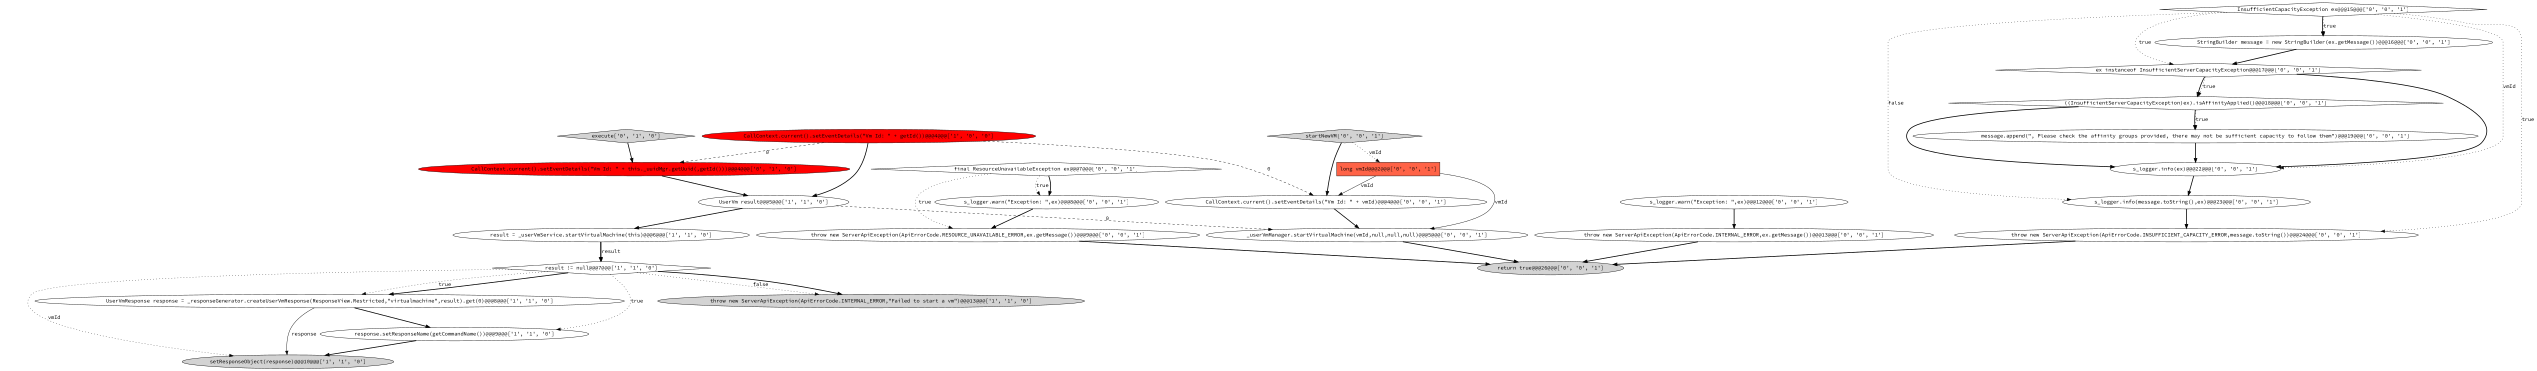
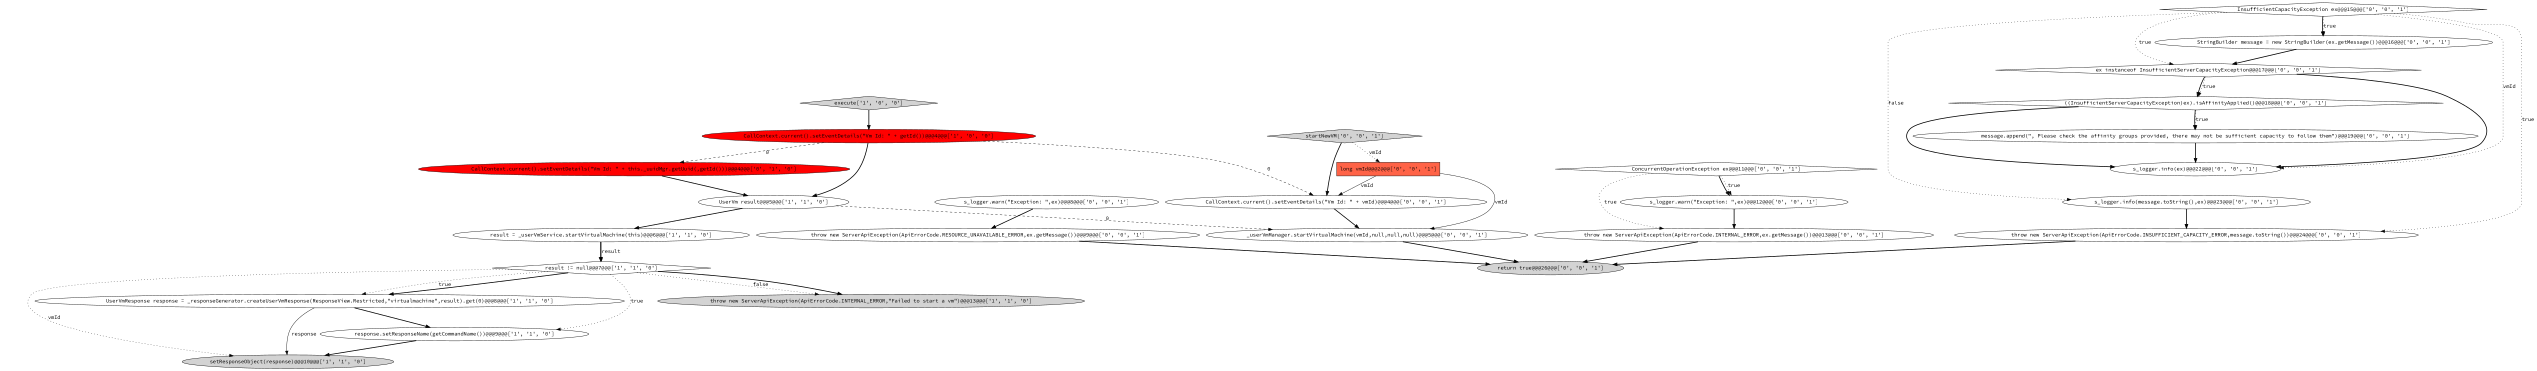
none -> (869, 103)
(626, 136) -> none
(1046, 169) -> none
none -> (1716, 169)
(2192, 184) -> none
